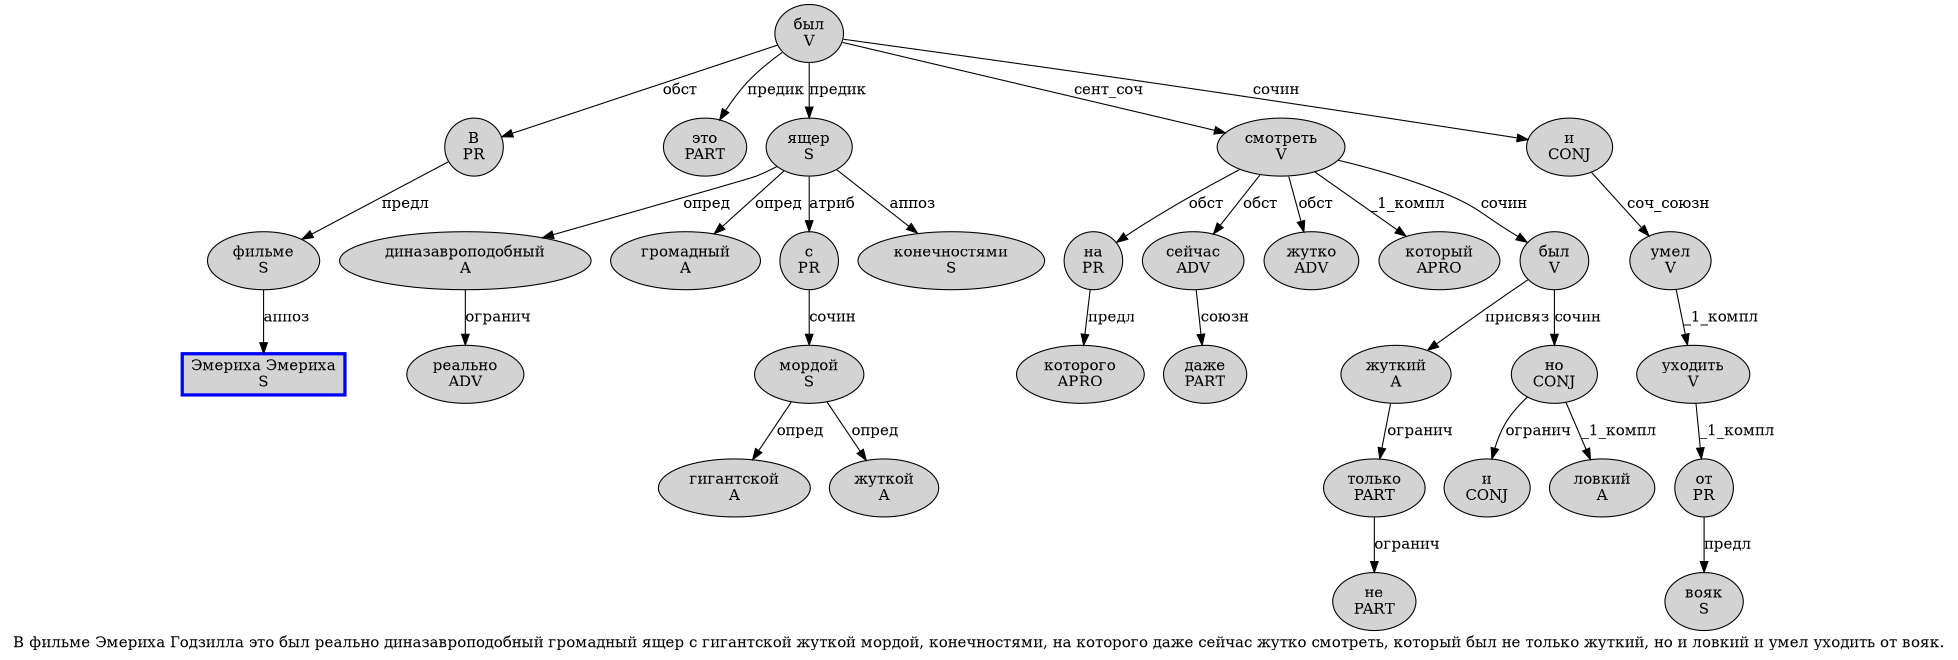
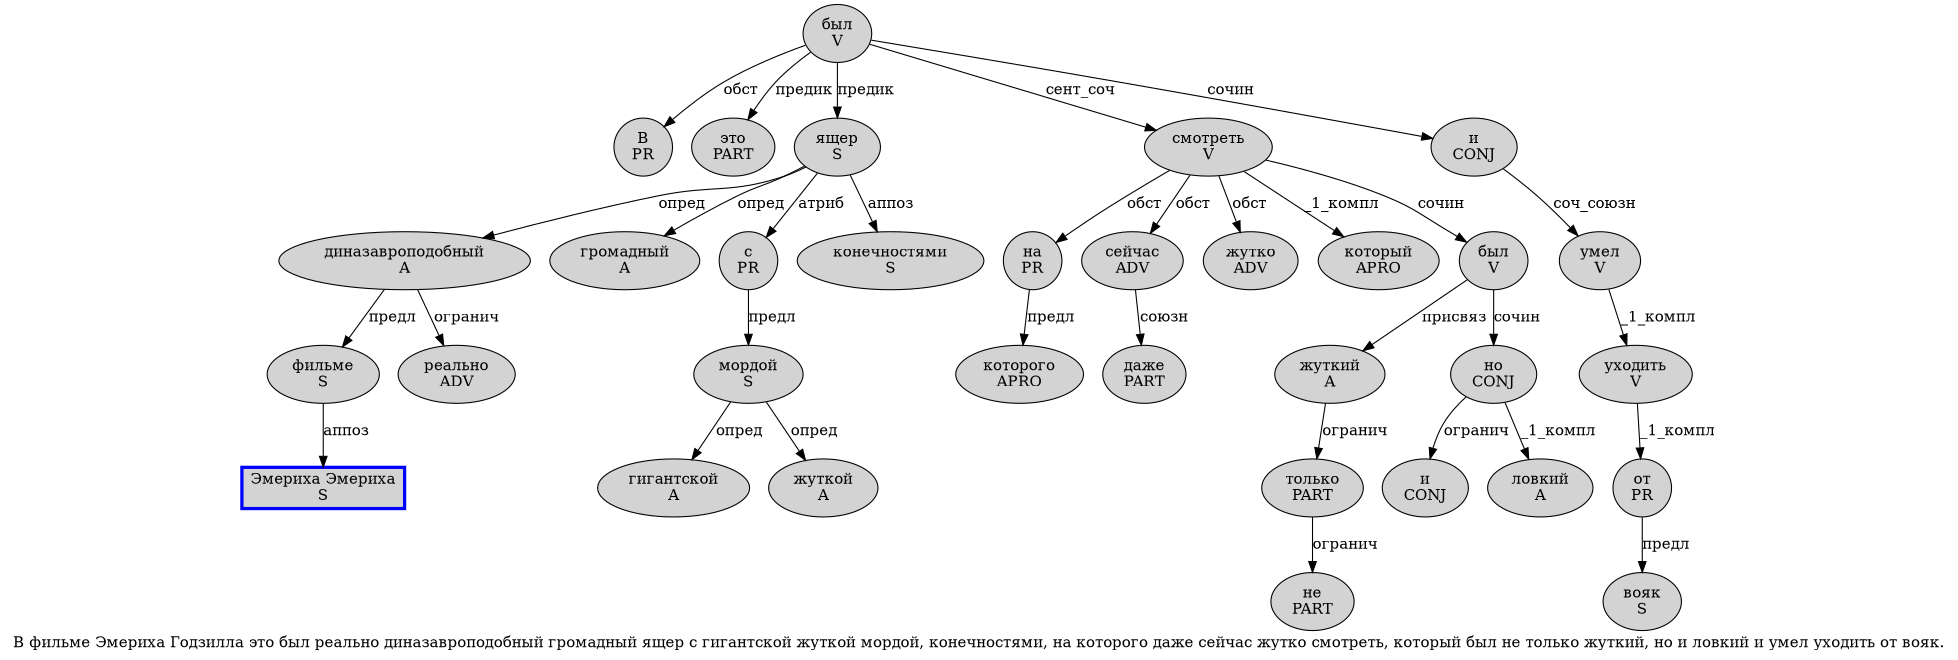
(380, 198) -> (367, 314)
(833, 318) -> (772, 318)
